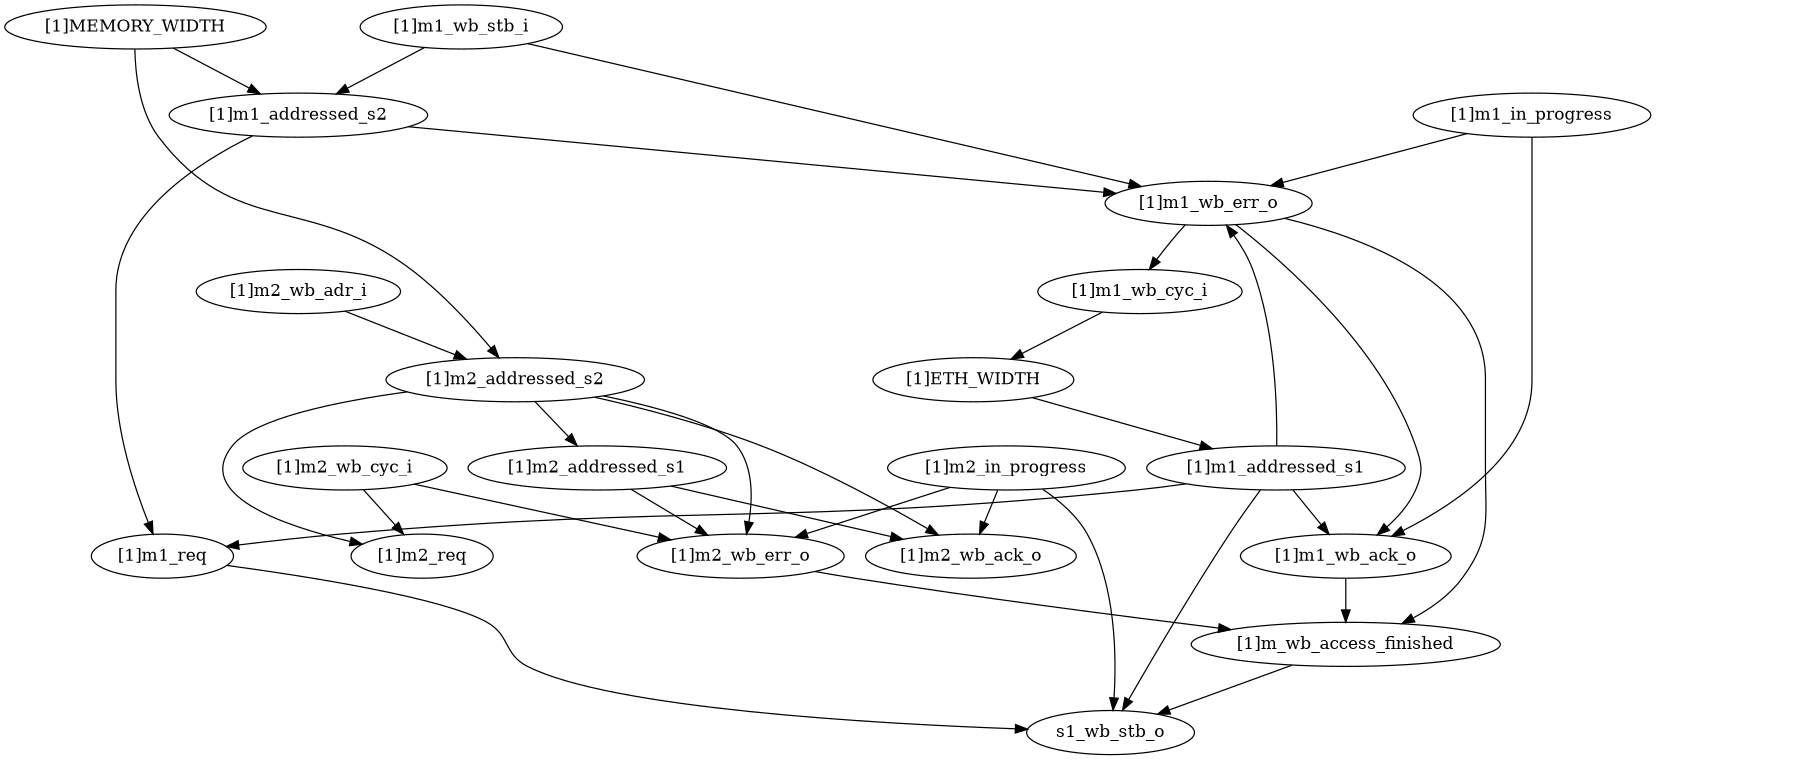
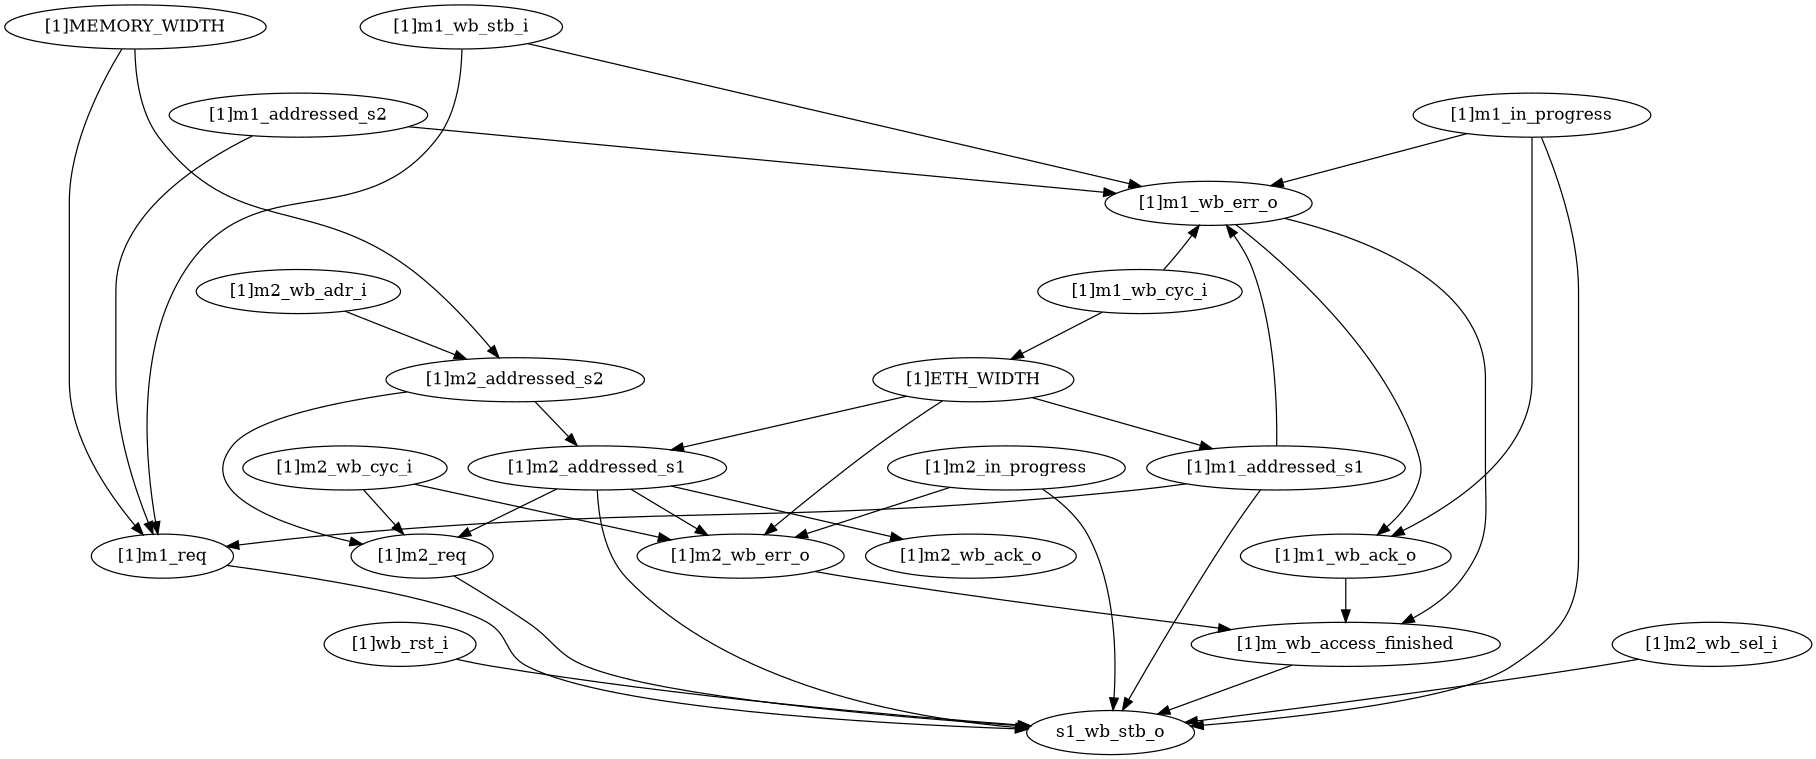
(211, 68) -> (69, 291)
(386, 68) -> (231, 226)
(1171, 242) -> (1178, 253)
none -> (795, 422)
(737, 447) -> (856, 461)
(767, 448) -> none
(1307, 507) -> none
(989, 510) -> none
none -> (509, 513)
none -> (1578, 570)
none -> (400, 644)
none -> (1712, 644)
none -> (764, 669)
none -> (618, 676)
